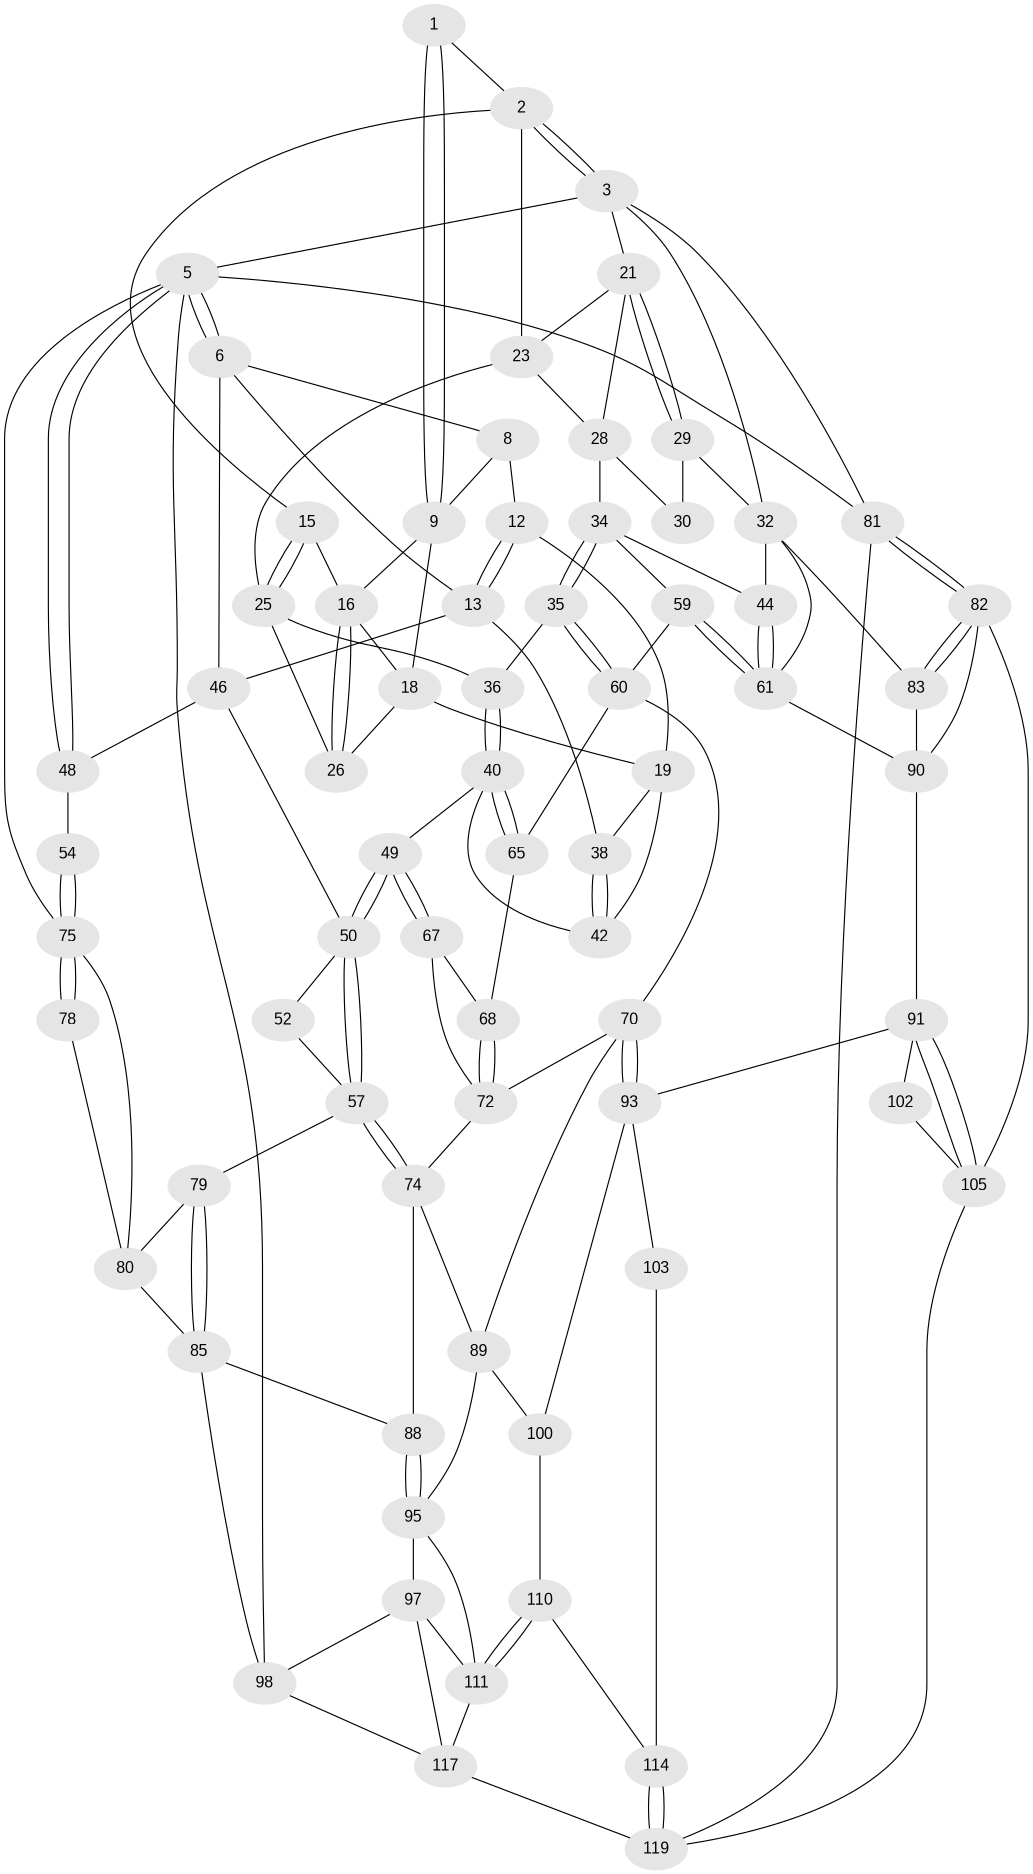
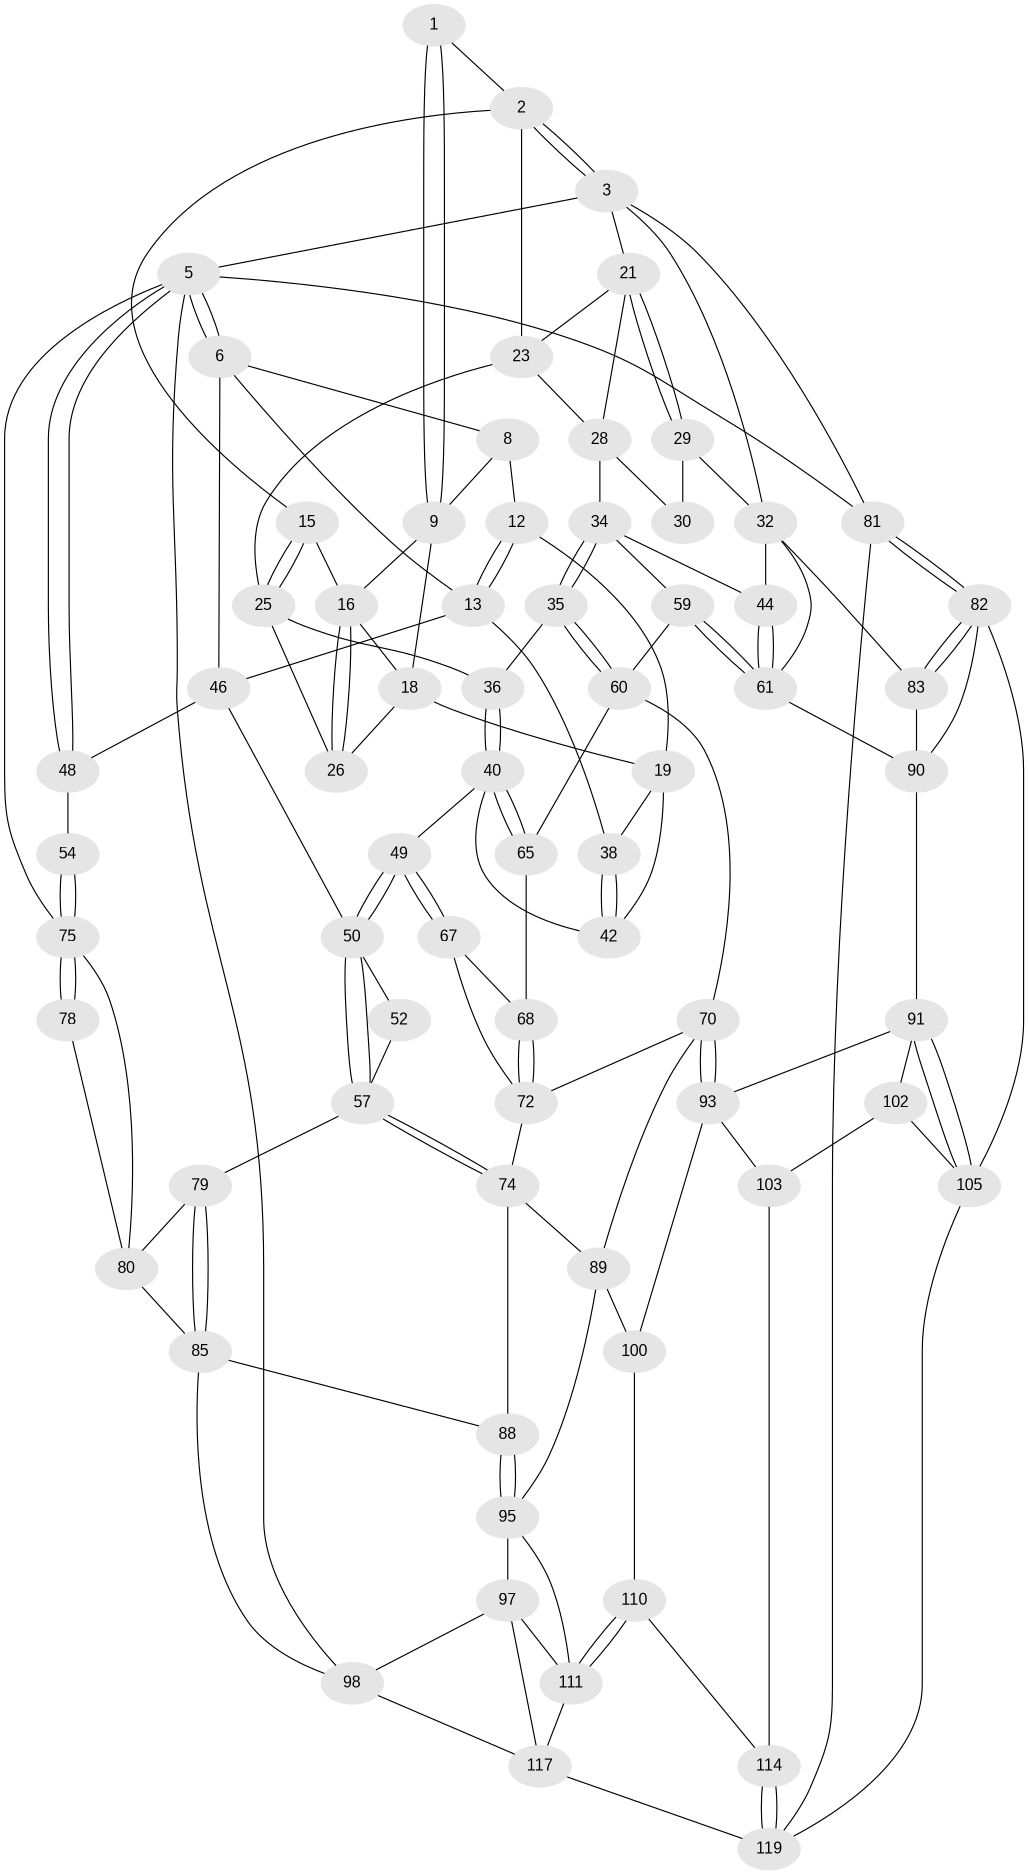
none -> (841, 1139)
